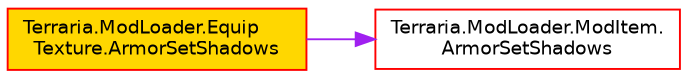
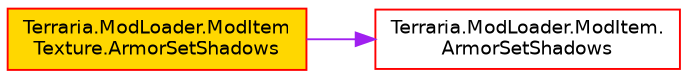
(157, 39) -> (157, 39)
